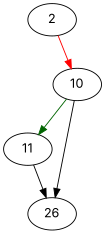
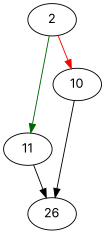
(55, 113) -> (41, 80)
